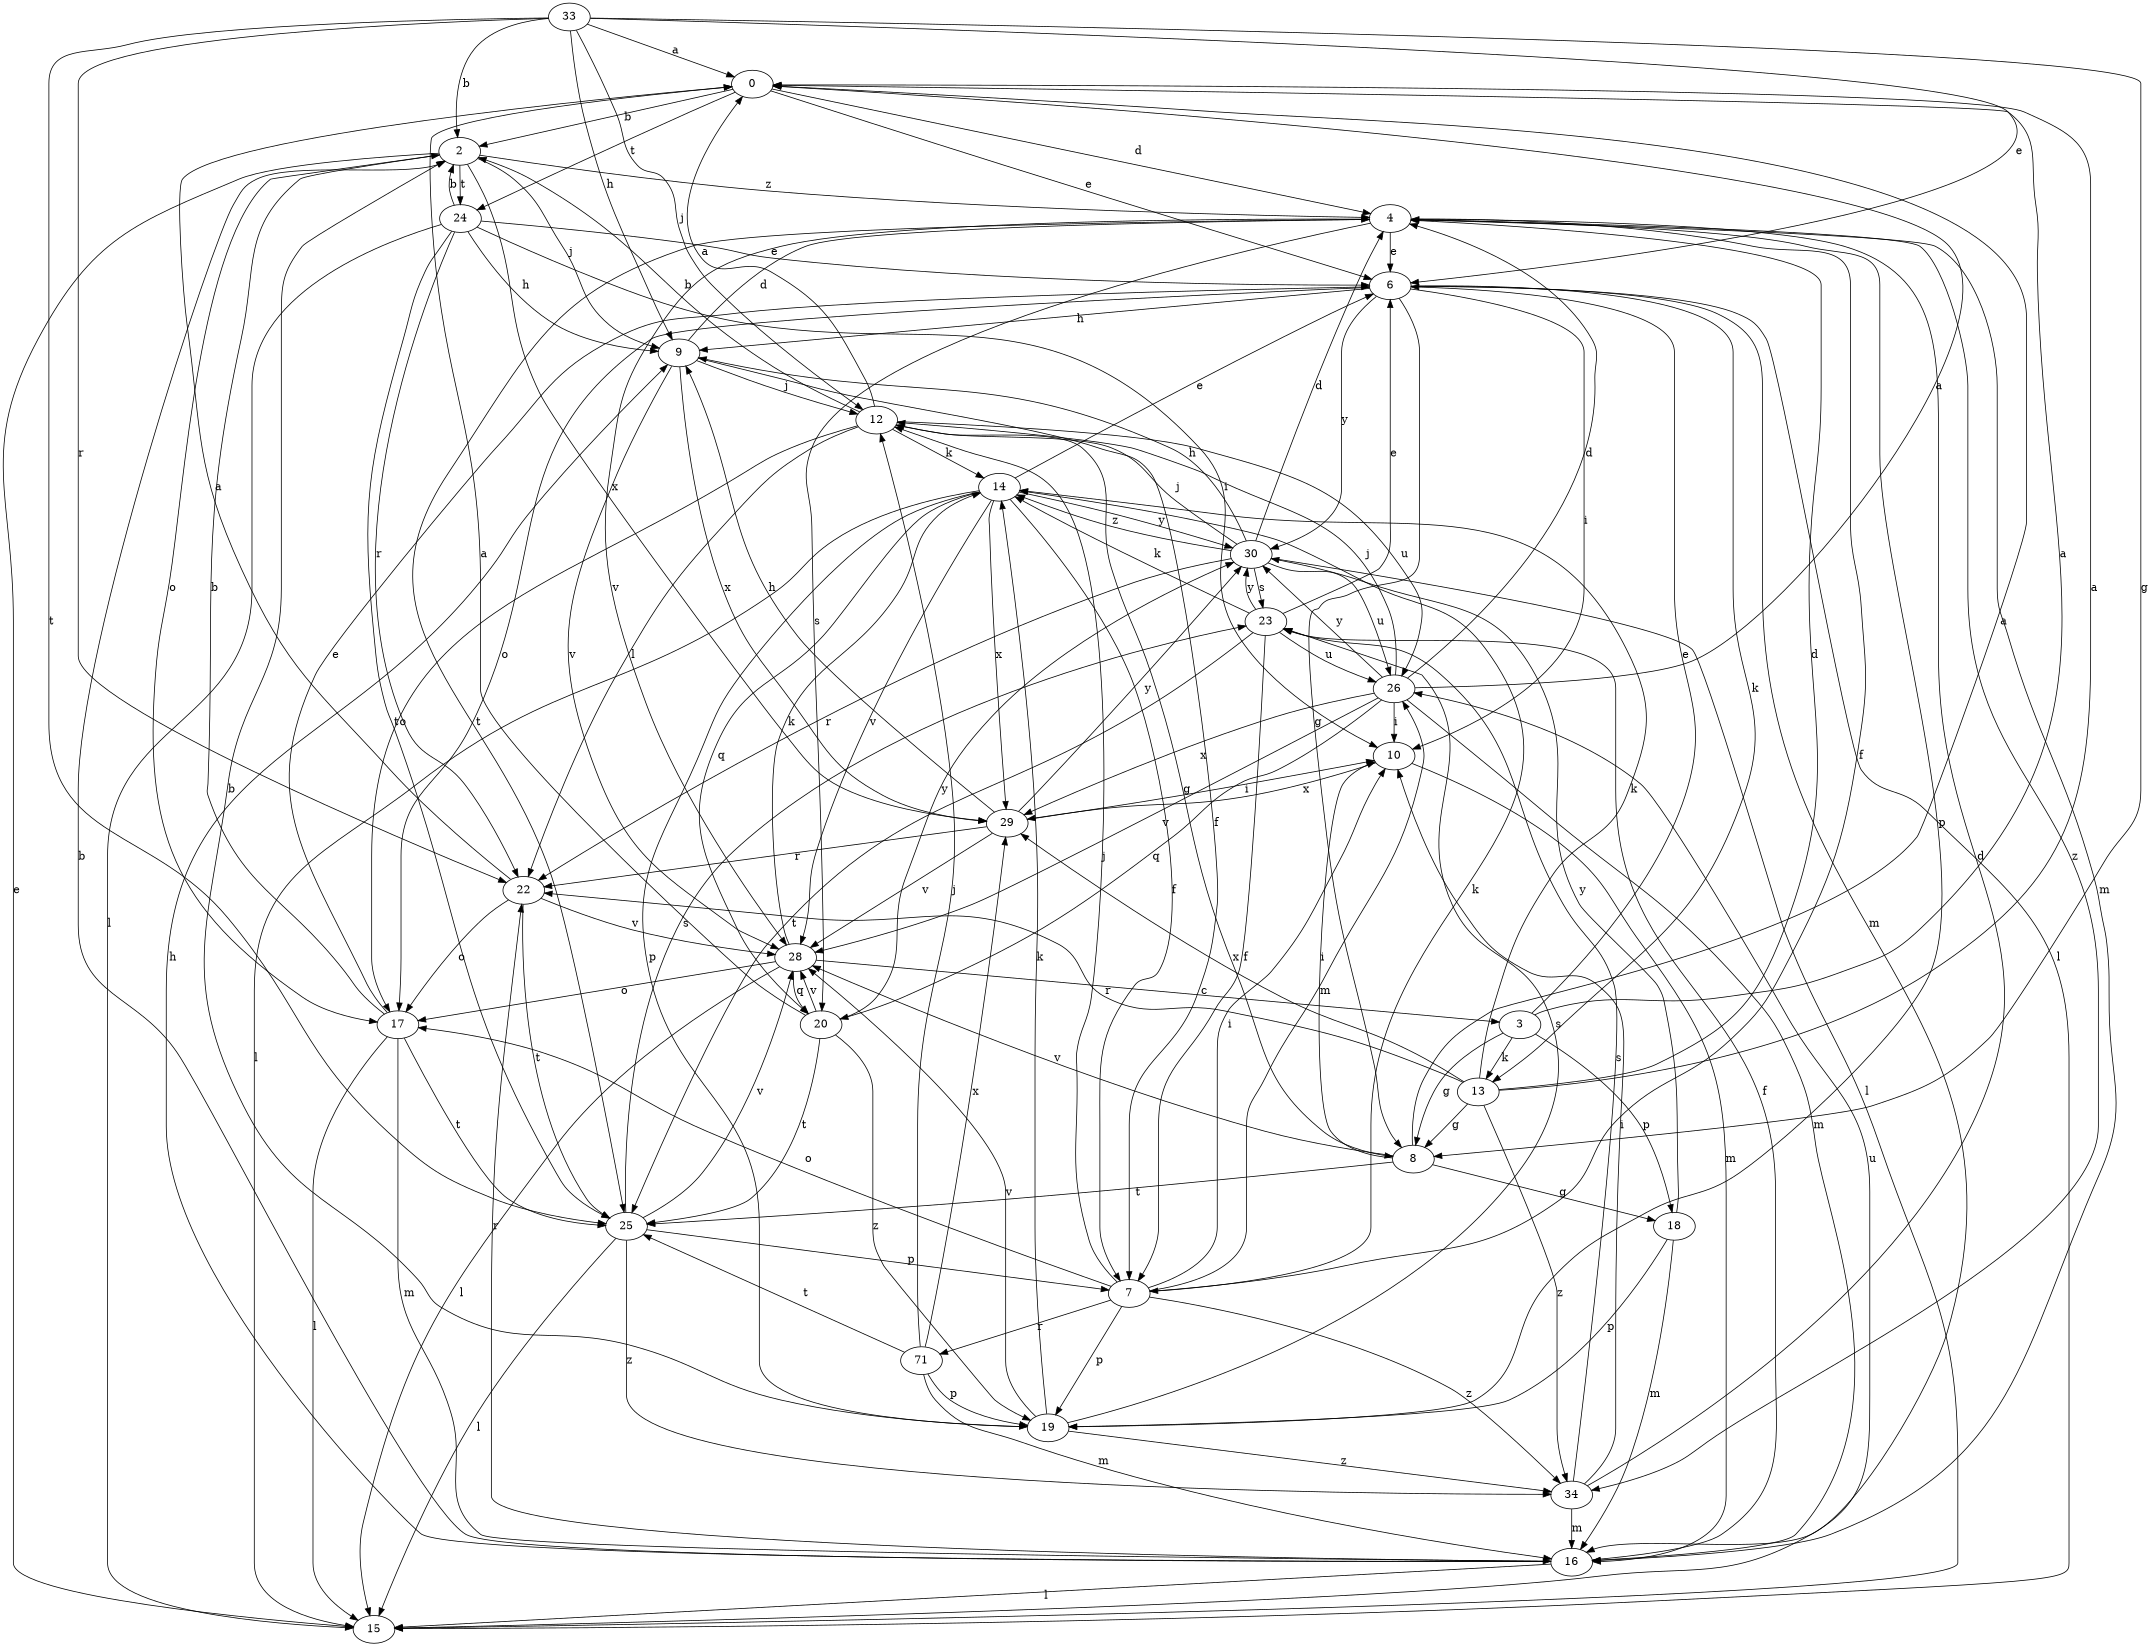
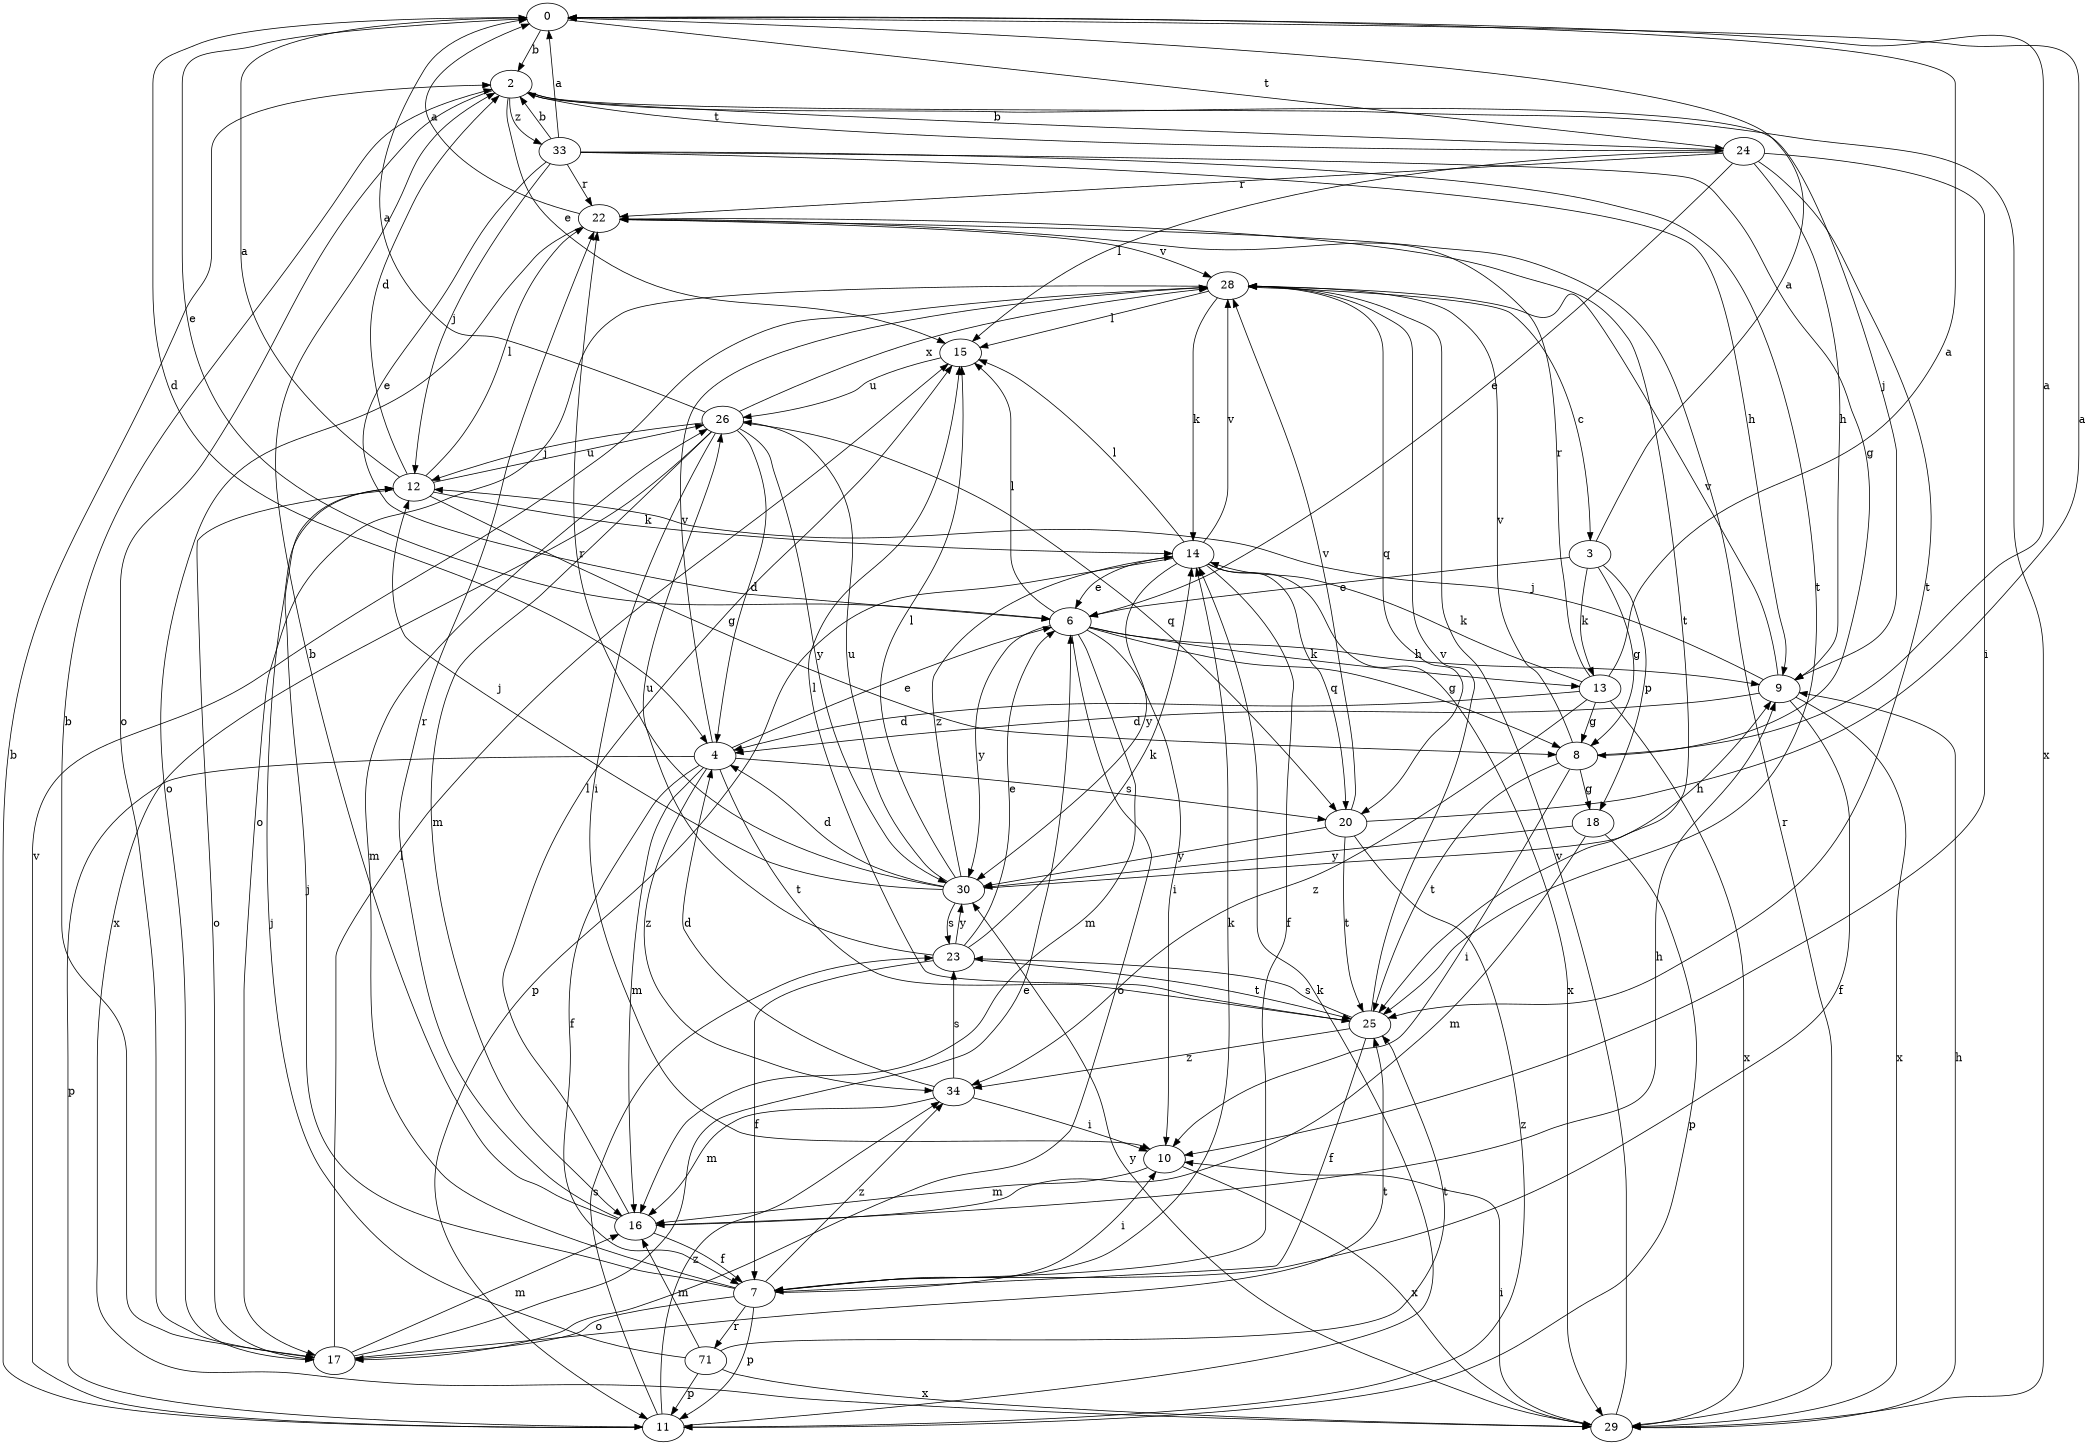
(920, 201) -> (515, 123)
(688, 286) -> (386, 286)
(1166, 823) -> (929, 353)
(1710, 1011) -> (701, 1254)
(911, 1260) -> (1331, 1159)
(1048, 1428) -> (663, 1428)
